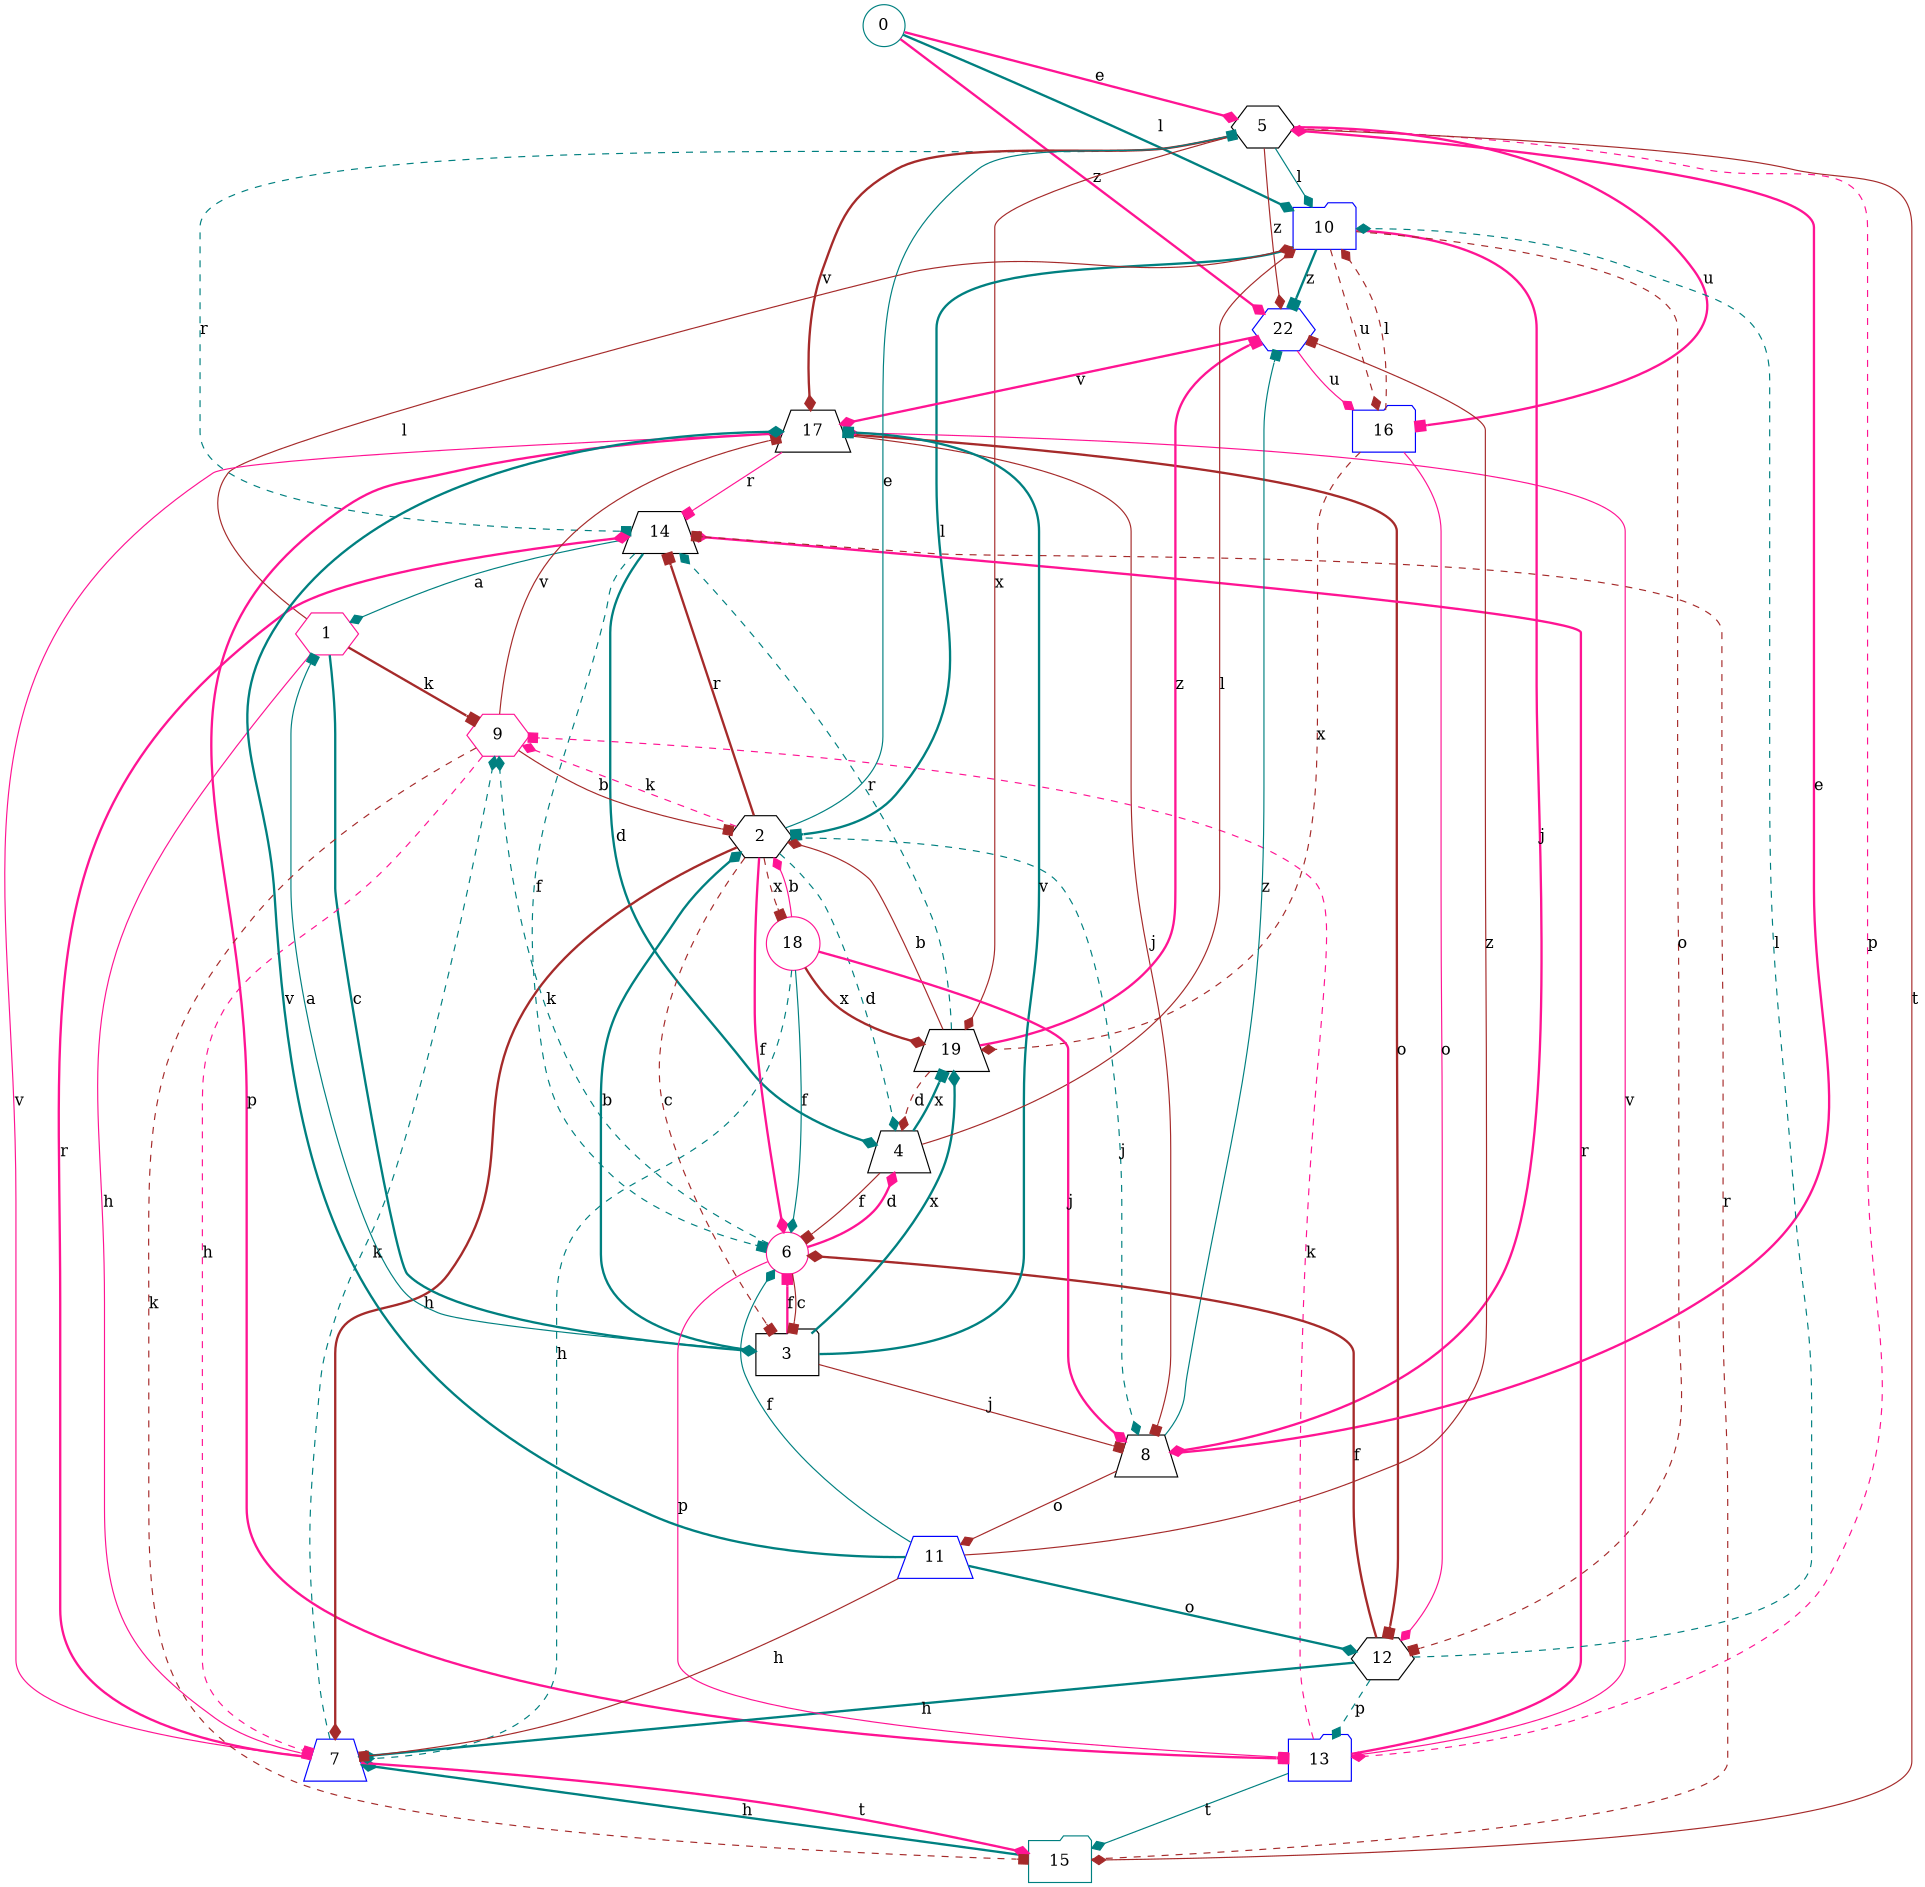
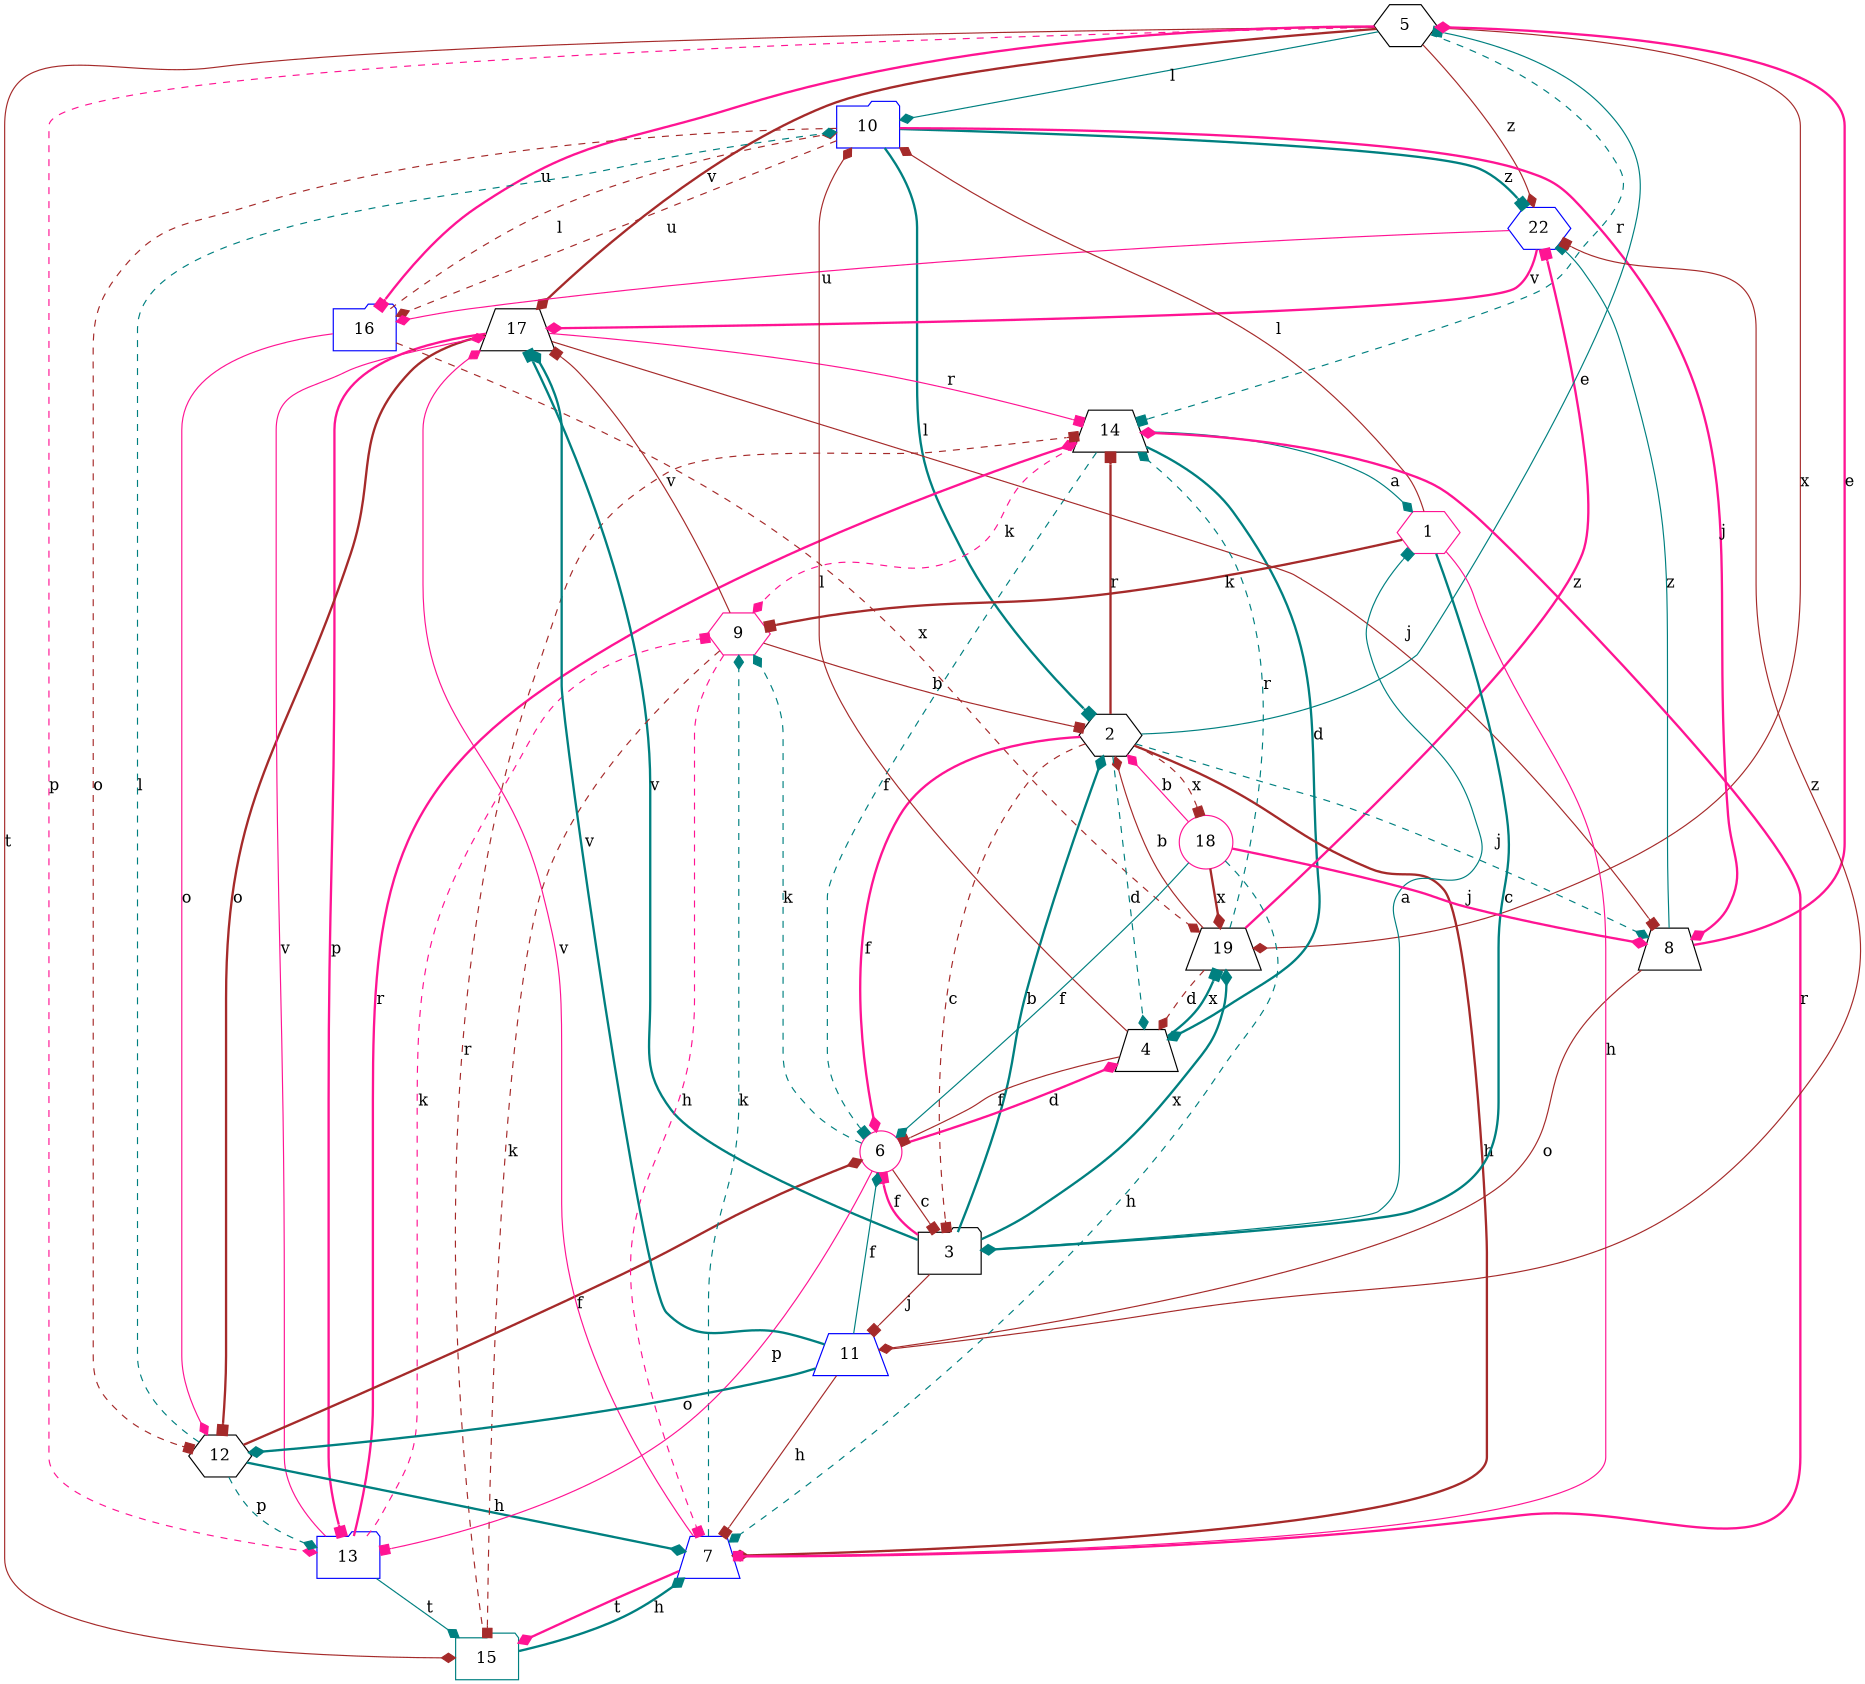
(884, 26) -> none
(636, 788) -> (937, 565)
(965, 1405) -> (904, 1300)
